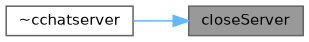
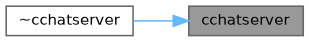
(246, 21) -> (246, 21)
